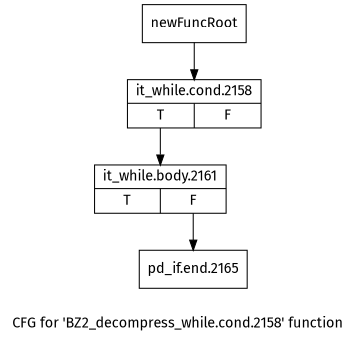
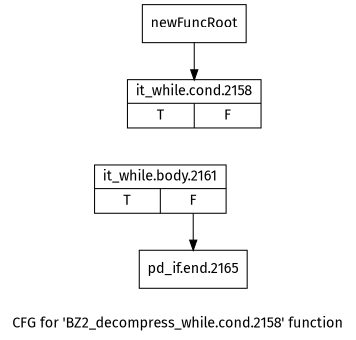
(160, 141) -> none
